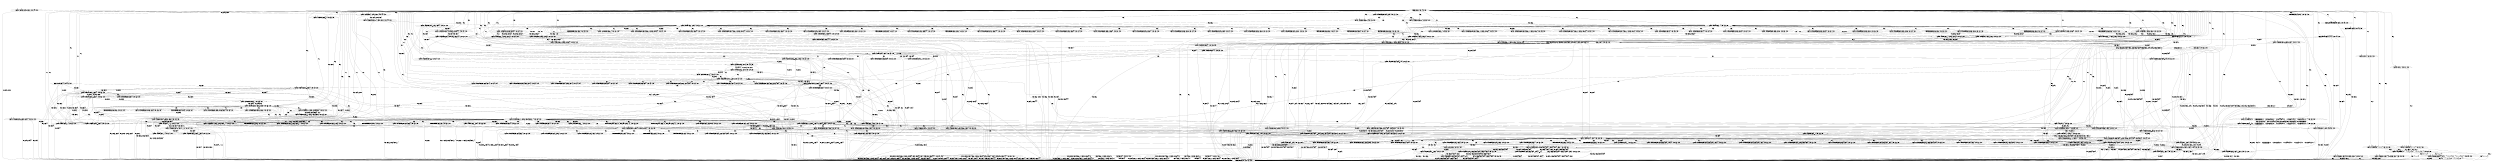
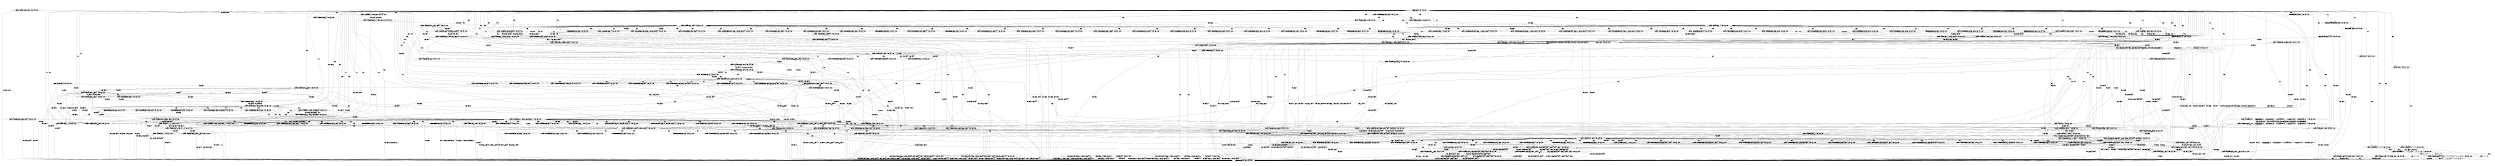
(704, 11) -> (1914, 64)
none -> (2004, 31)
(711, 128) -> (669, 160)
(654, 134) -> none
(1397, 136) -> (1355, 132)
none -> (1736, 160)
